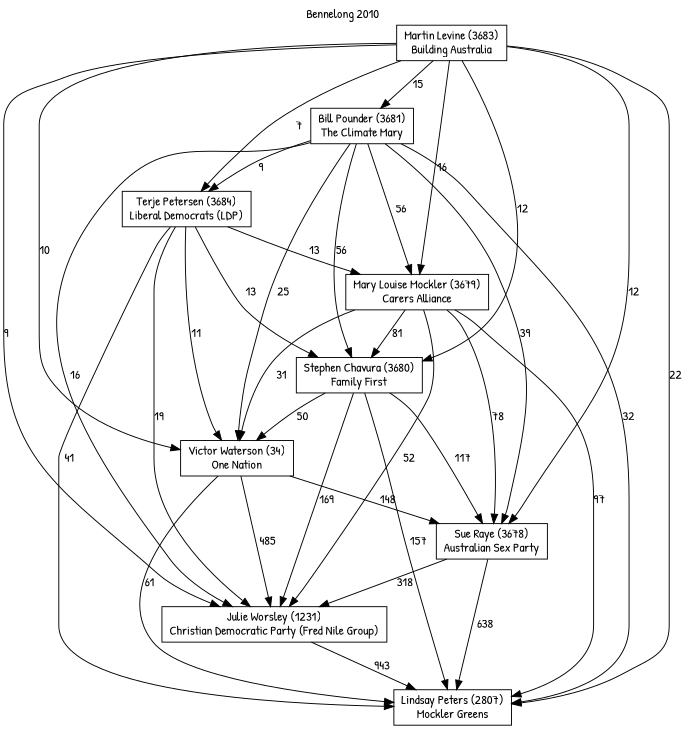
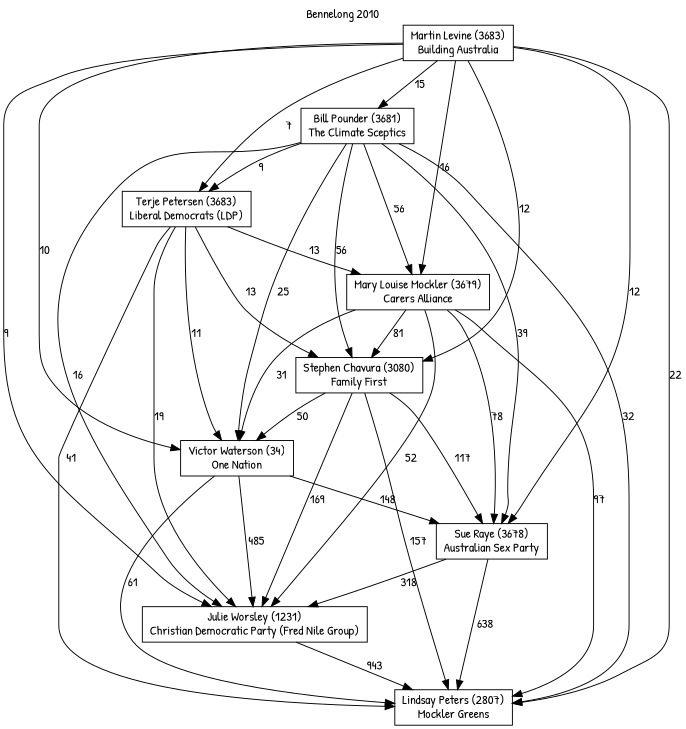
(362, 126) -> (357, 126)
(187, 209) -> (187, 209)
(359, 375) -> (359, 375)
